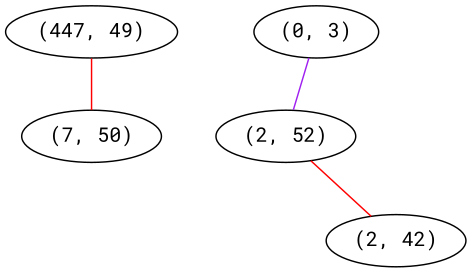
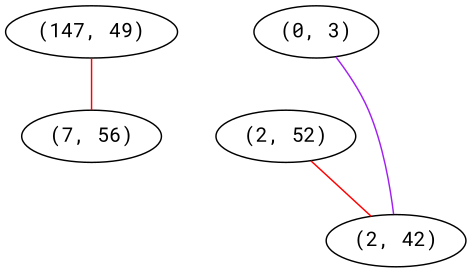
(92, 32) -> (92, 32)
(301, 84) -> (376, 131)
(92, 136) -> (92, 136)
